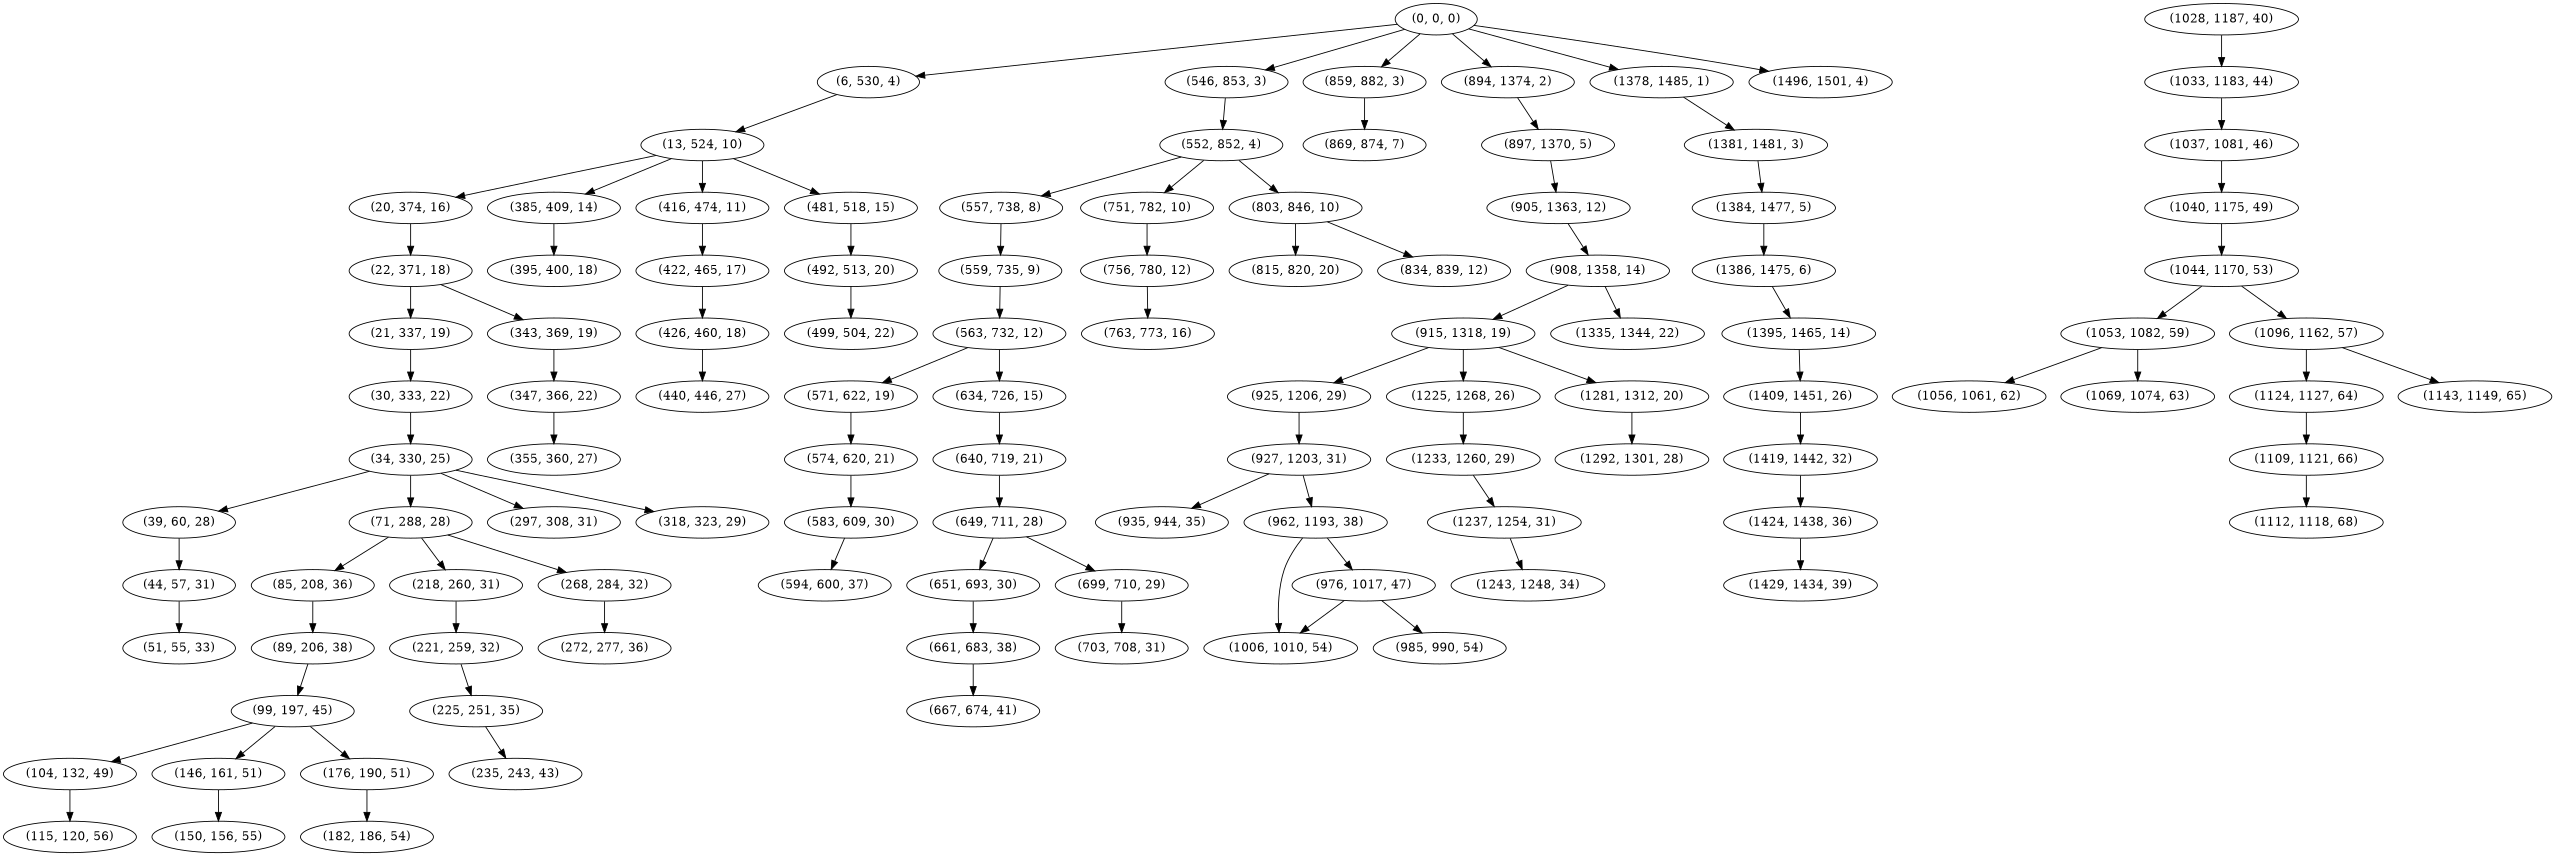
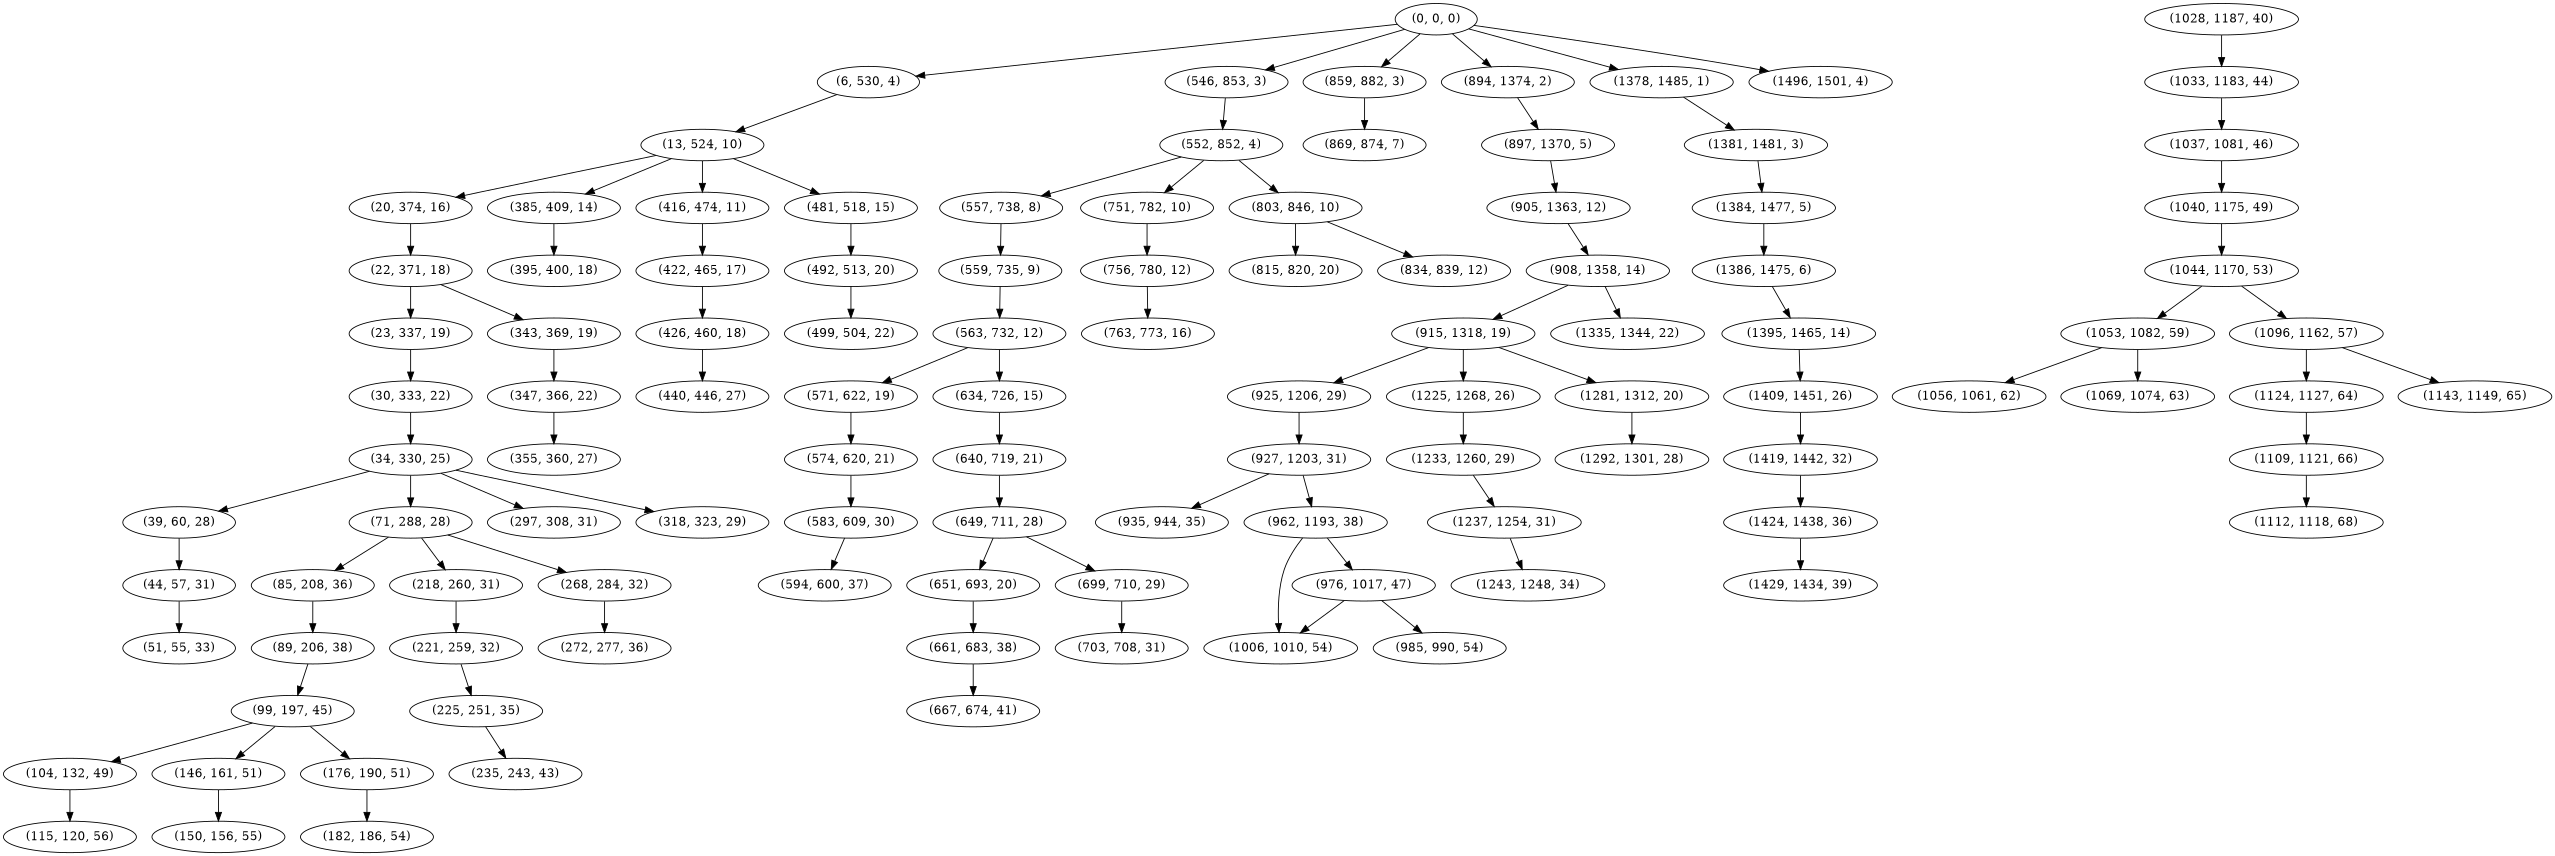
(411, 334) -> (411, 334)
(973, 585) -> (973, 585)
